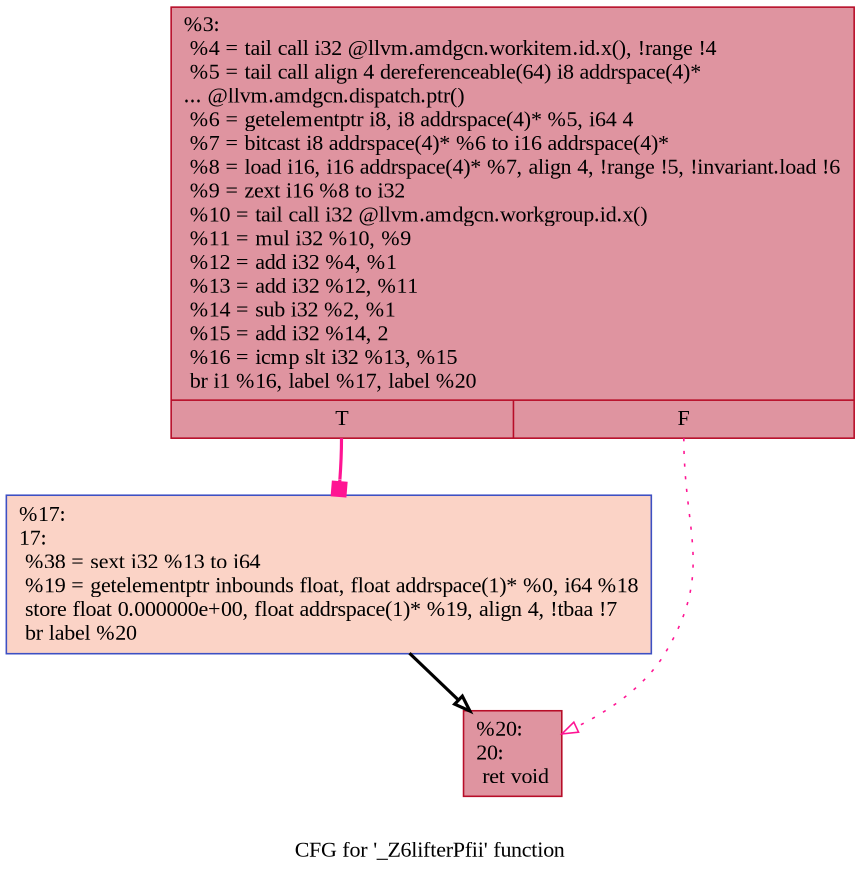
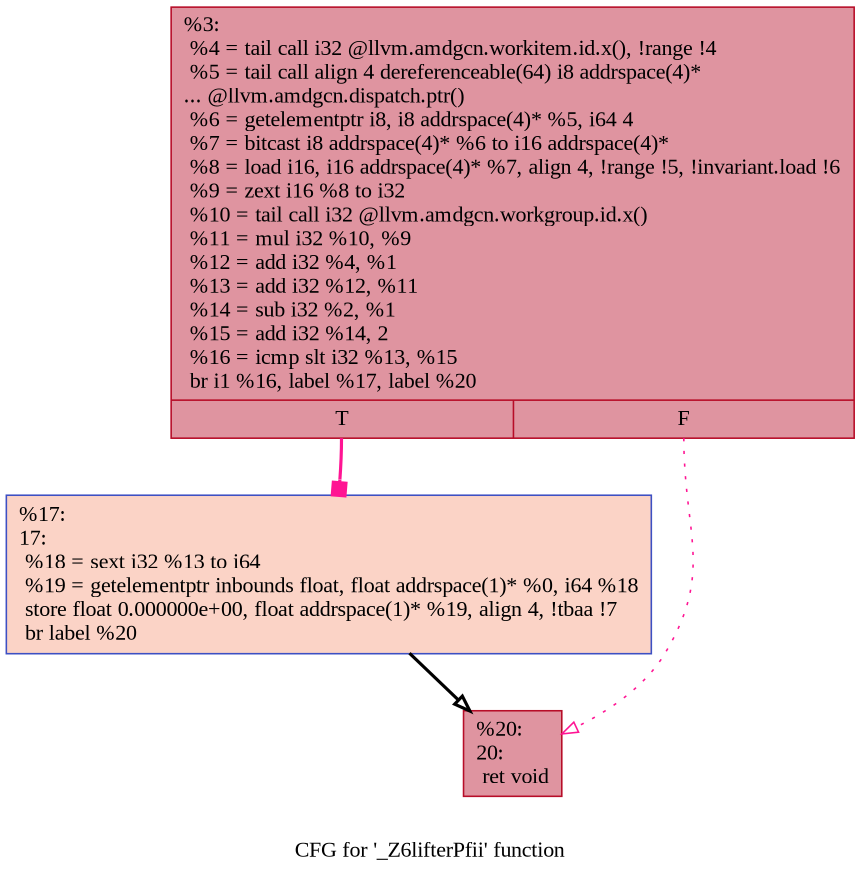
(140, 562) -> (140, 562)
